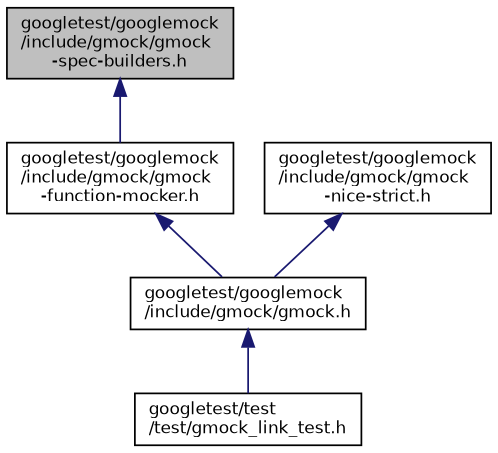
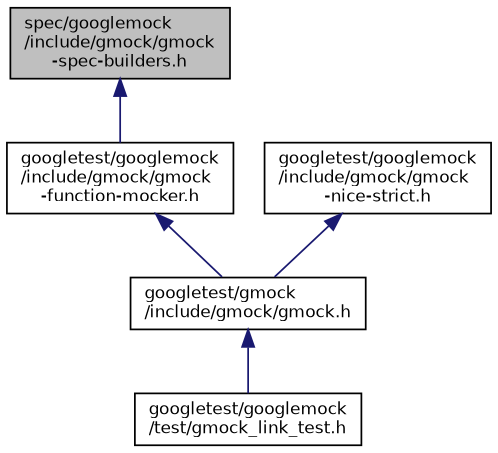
(120, 43) -> (120, 43)
(248, 303) -> (248, 303)
(248, 419) -> (248, 419)
